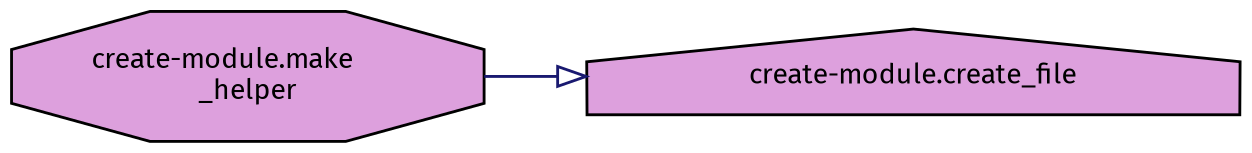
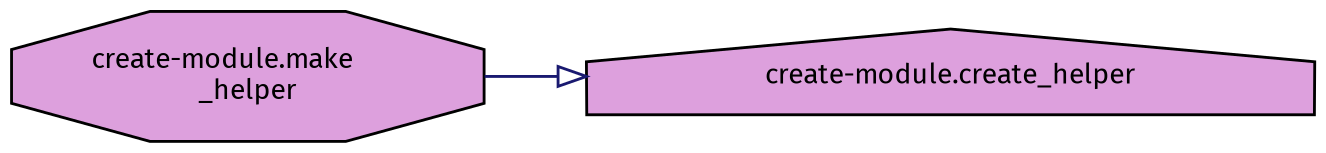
(913, 76) -> (951, 76)
